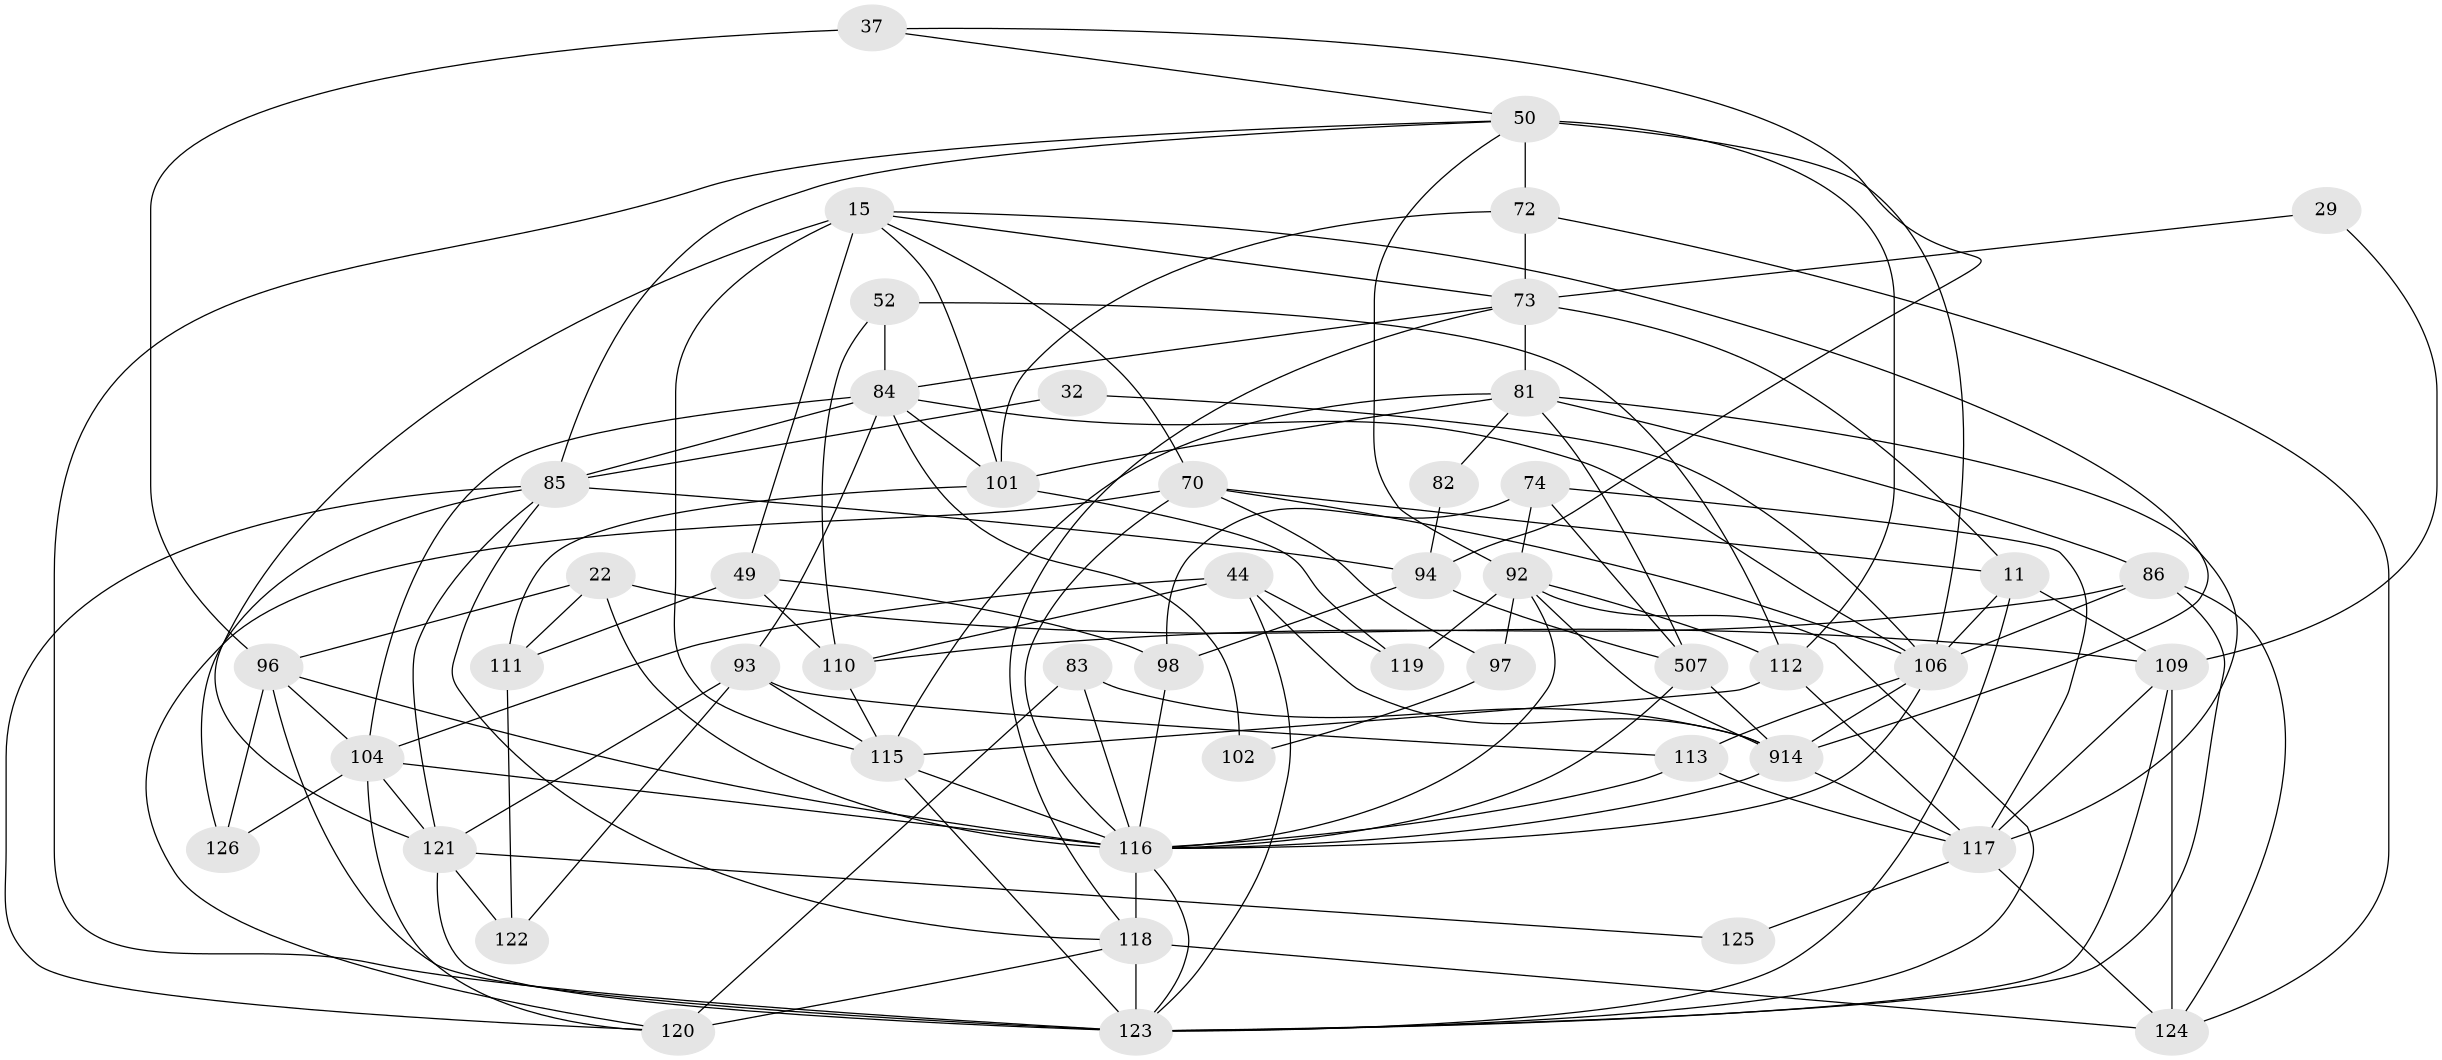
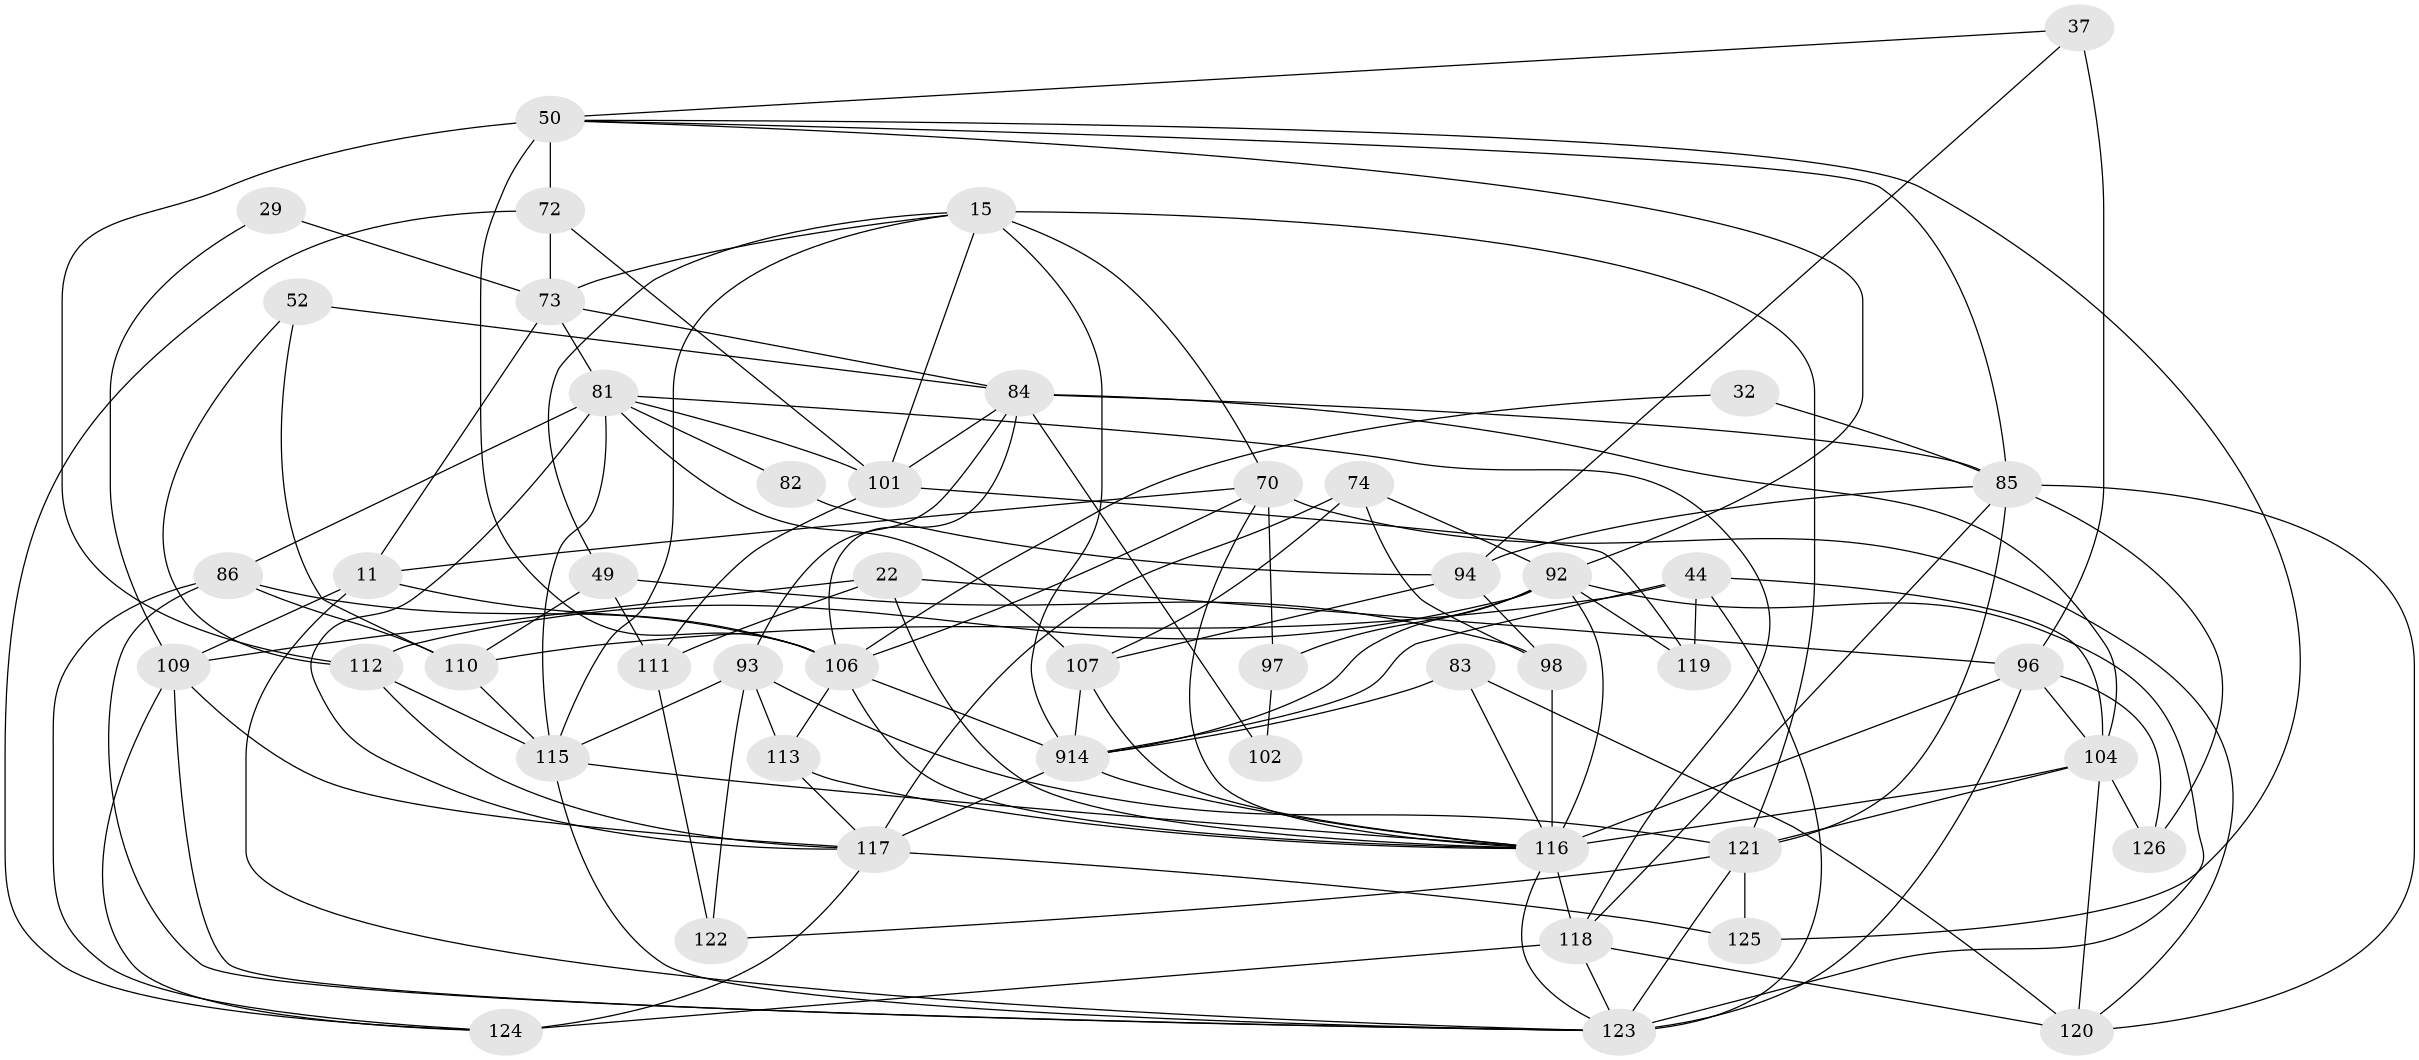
(74, 457) -> (1837, 166)
(1059, 546) -> (1416, 463)
(1691, 667) -> (1083, 667)
